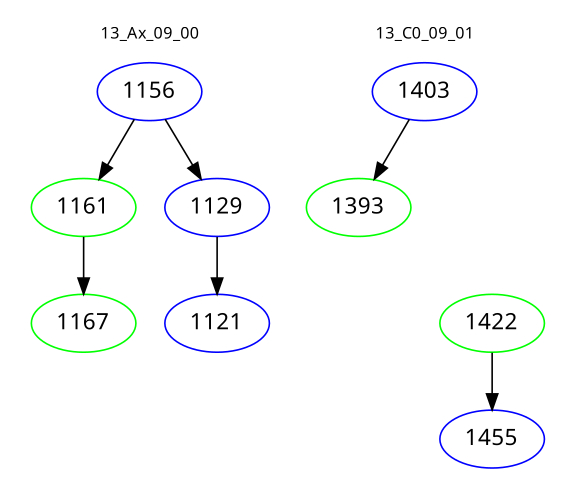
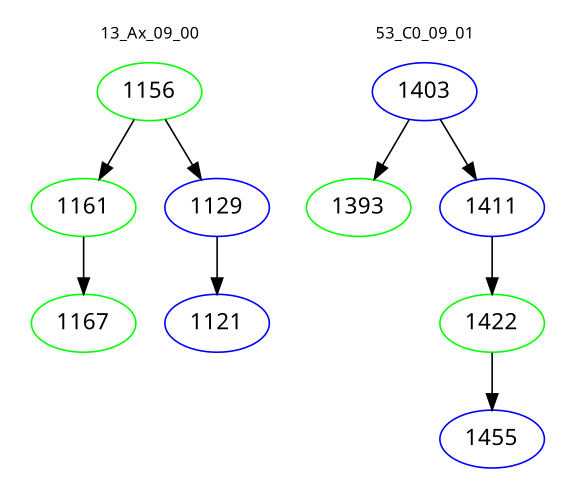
(425, 35) -> (425, 35)
(150, 92) -> (150, 92)
none -> (492, 207)
